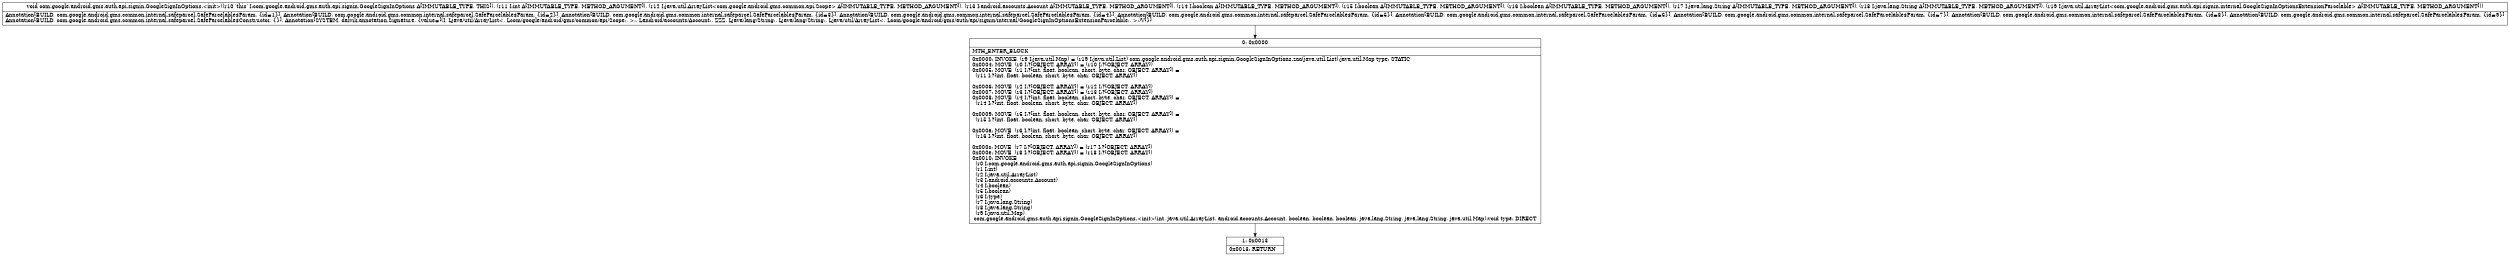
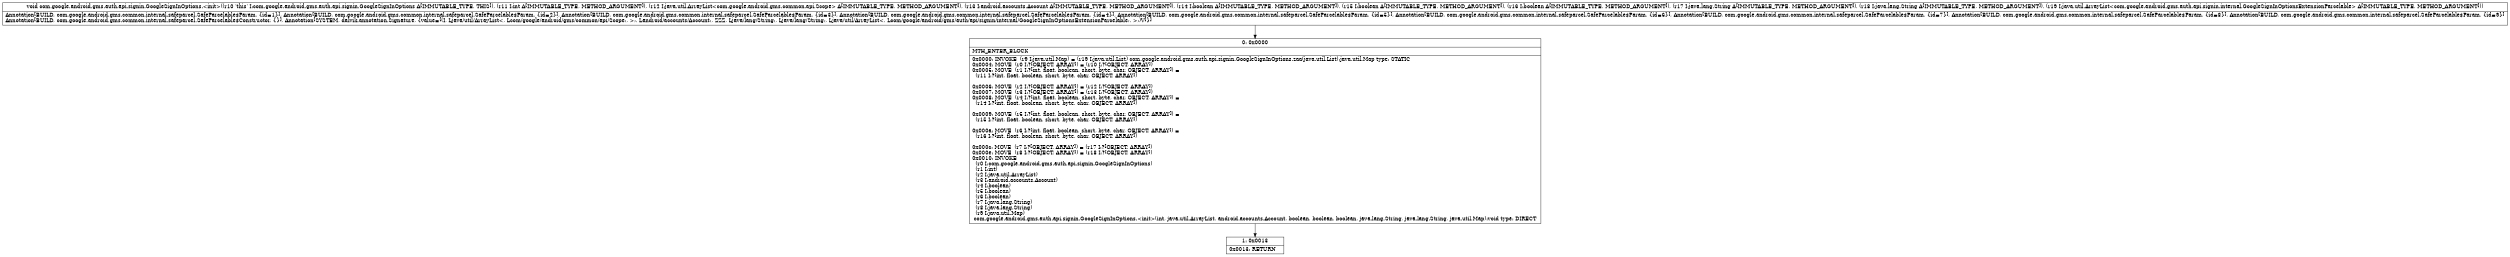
(987, 197) -> (992, 197)
